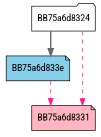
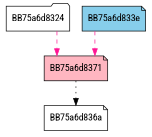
(51, 40) -> none
(64, 118) -> (76, 68)
none -> (76, 118)
